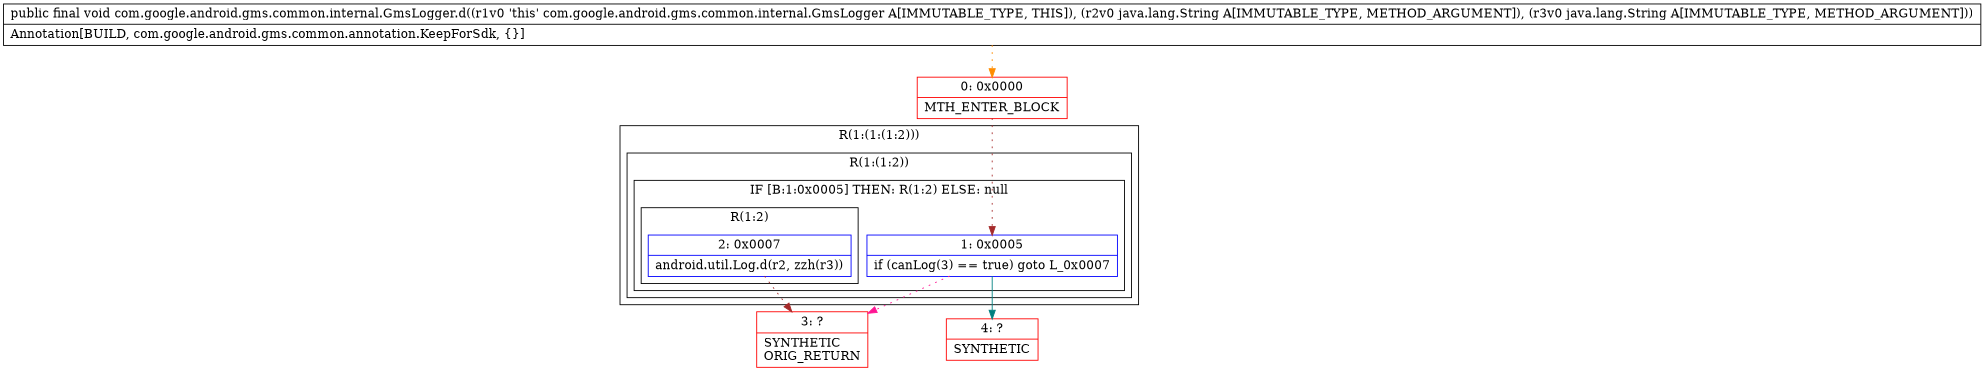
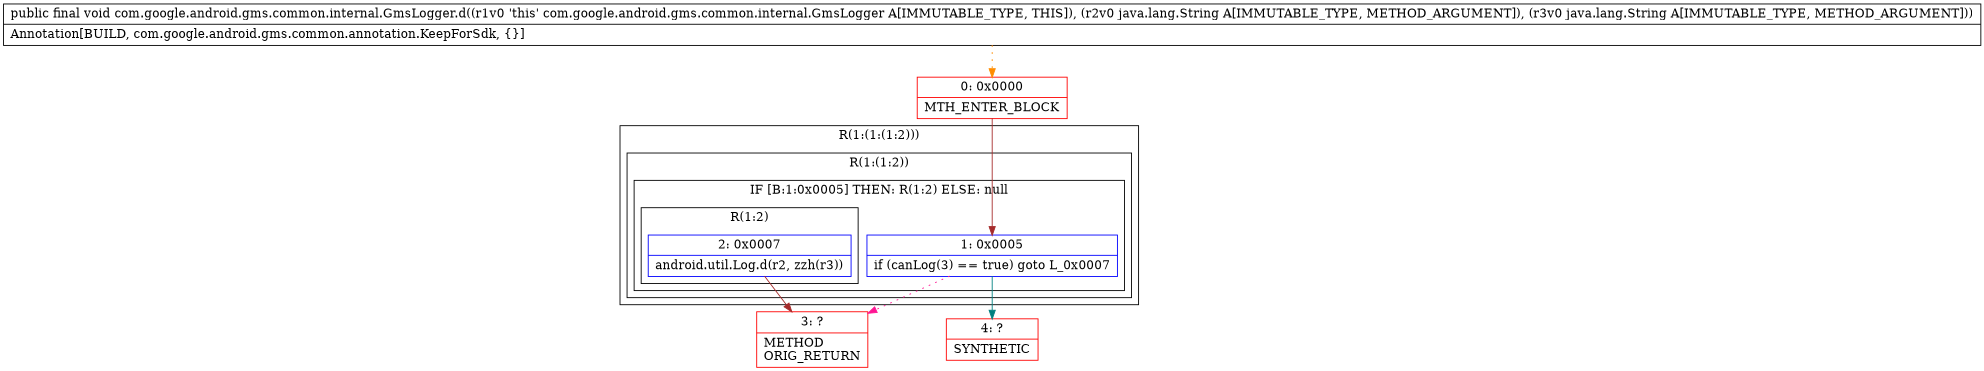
(992, 172) -> (992, 172)
(775, 290) -> (775, 290)
(803, 343) -> (794, 343)
